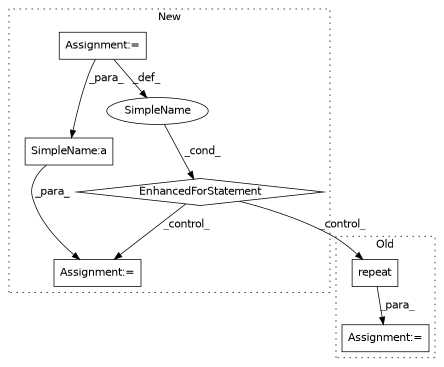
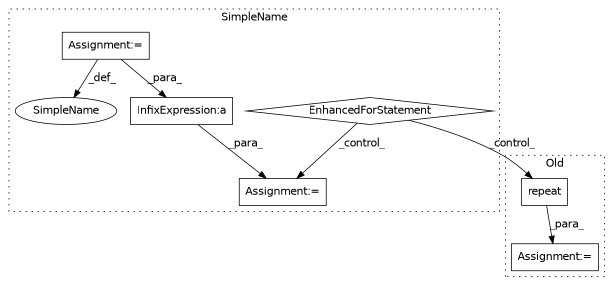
(170, 18) -> (254, 18)
(177, 148) -> none
(69, 152) -> (182, 111)
